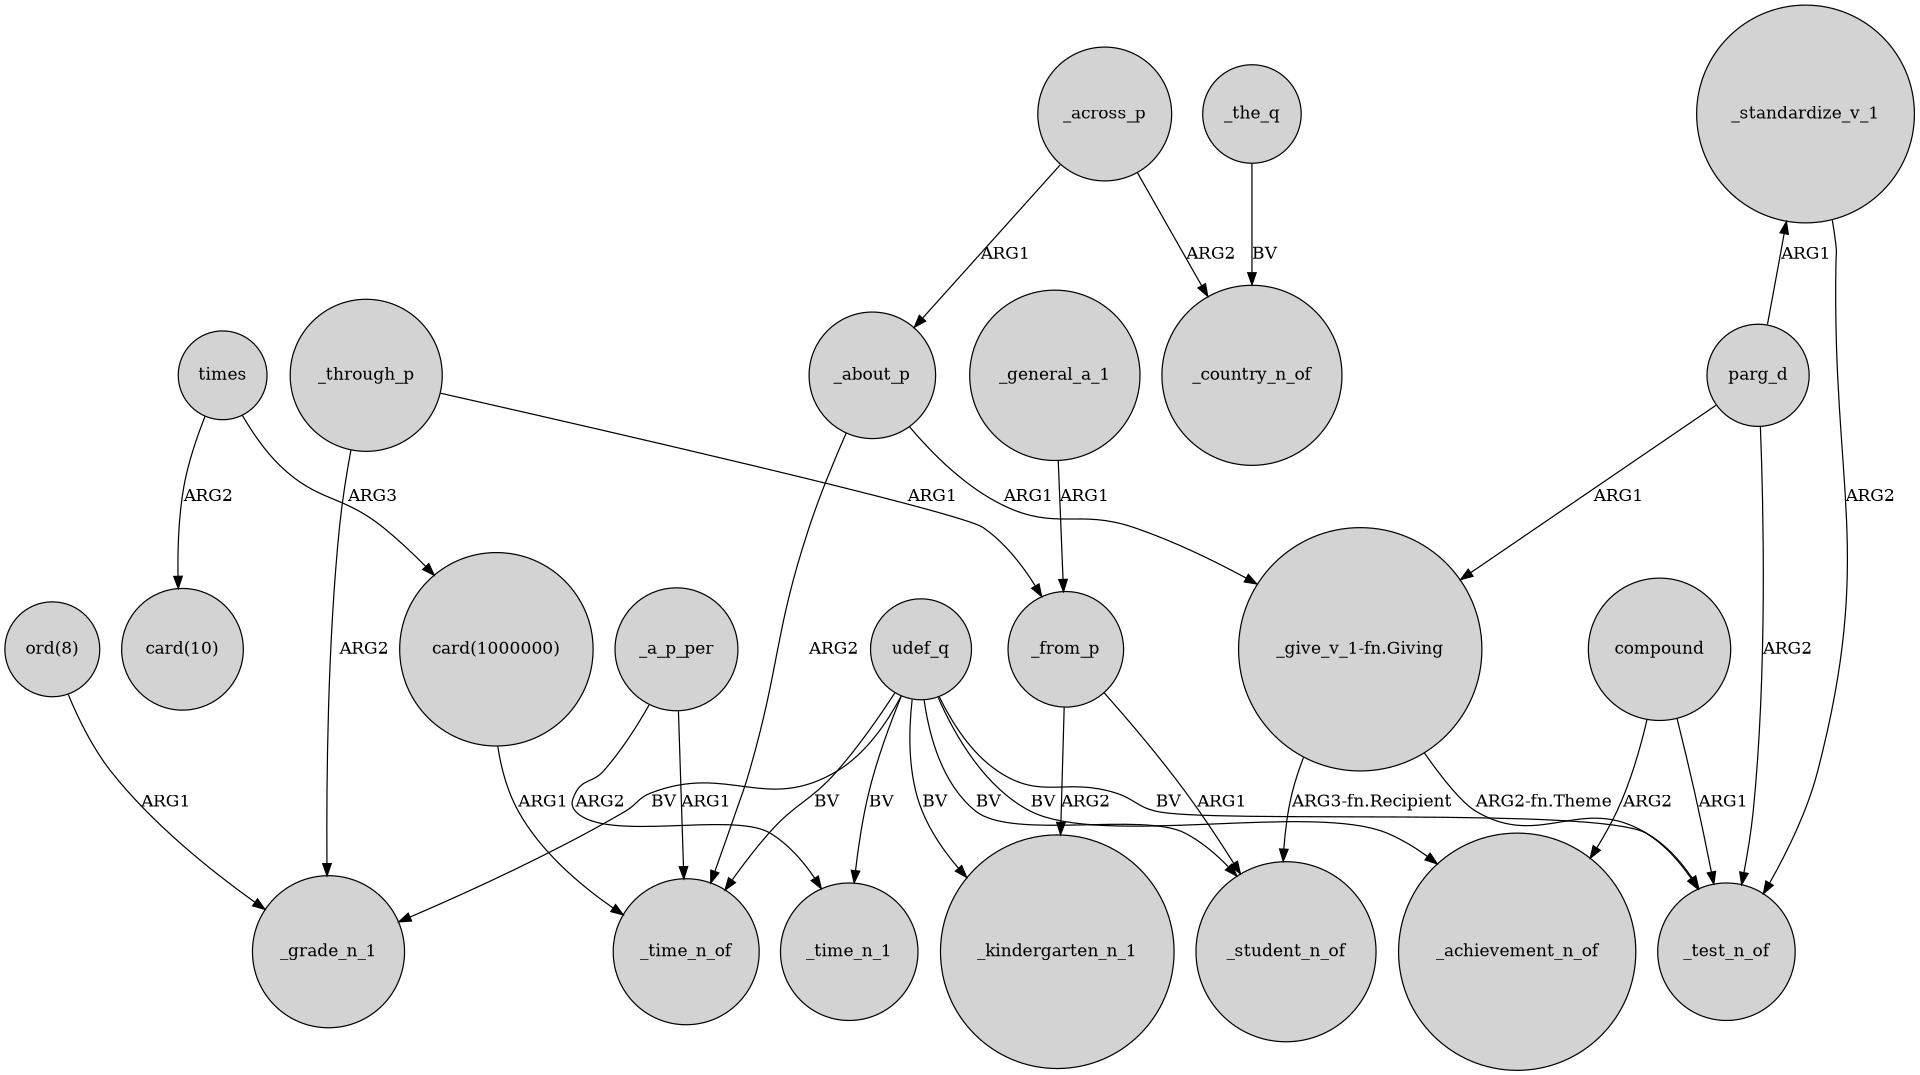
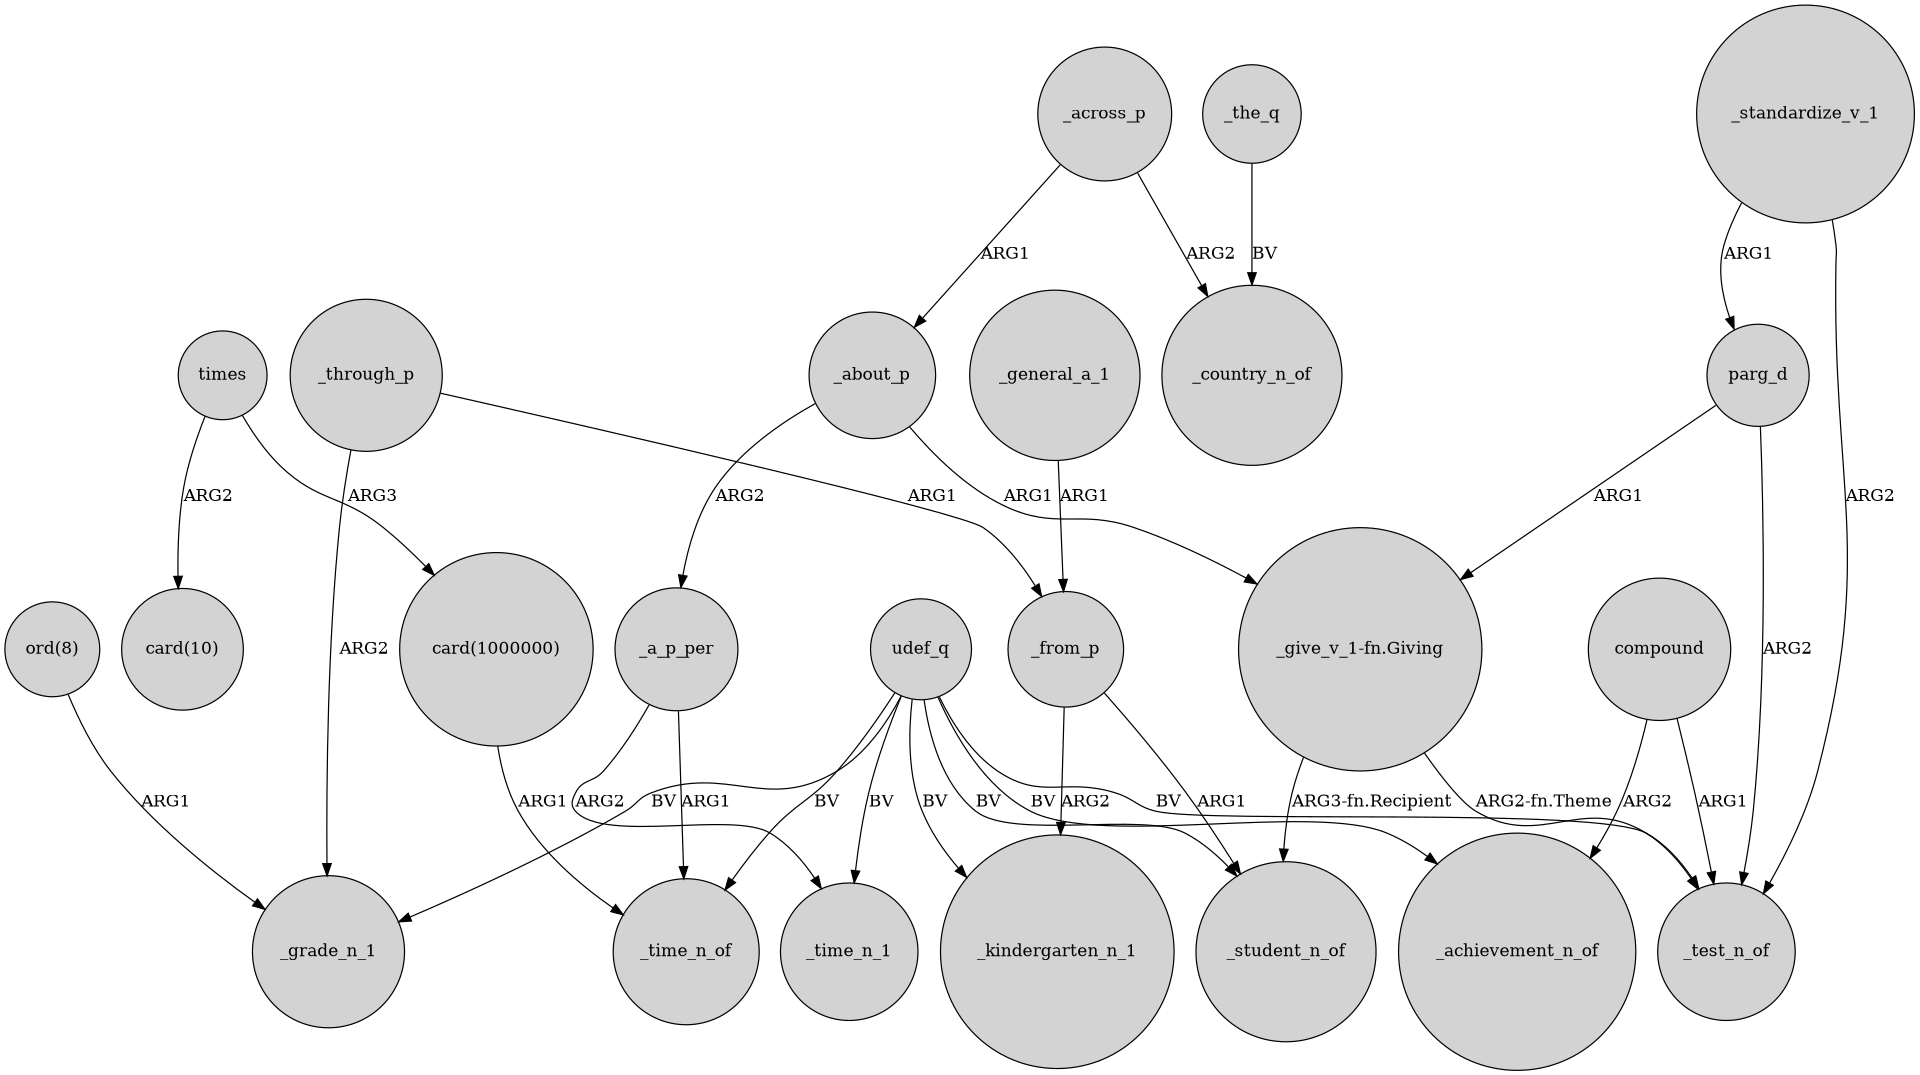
(1776, 279) -> (1721, 259)
(777, 651) -> (727, 473)
